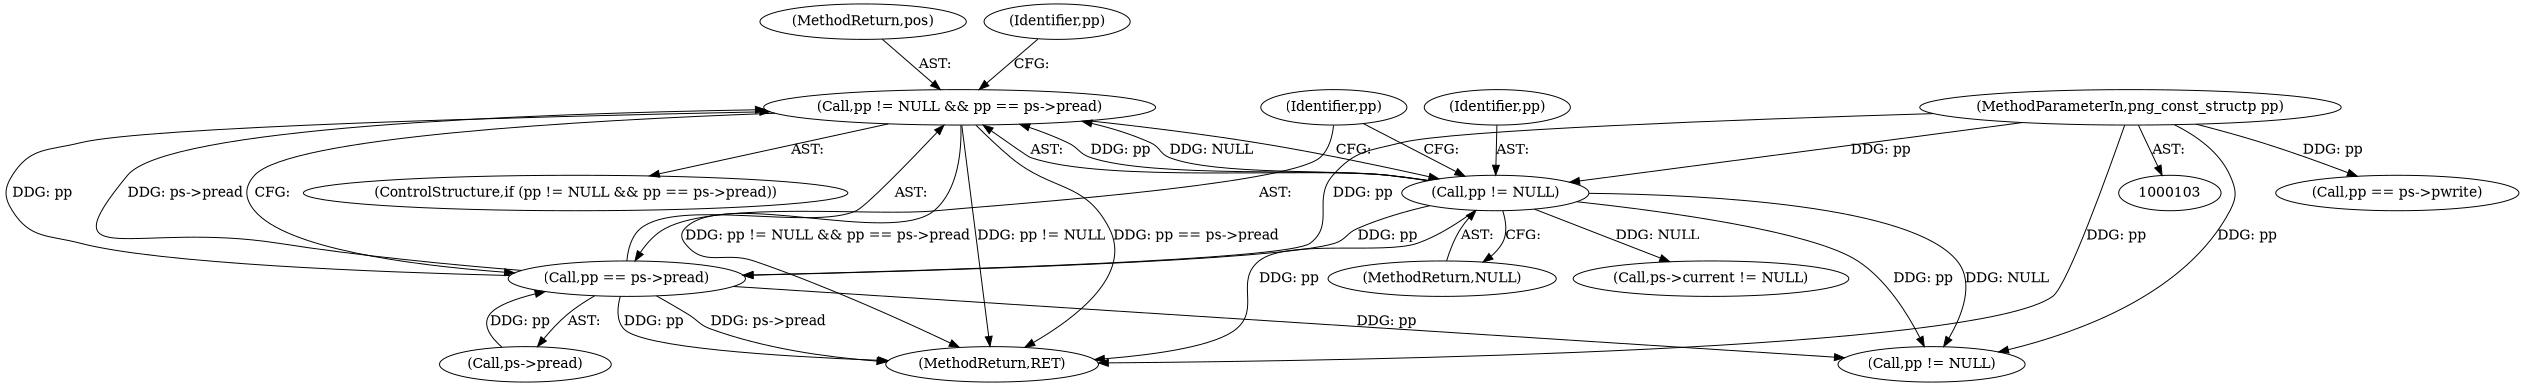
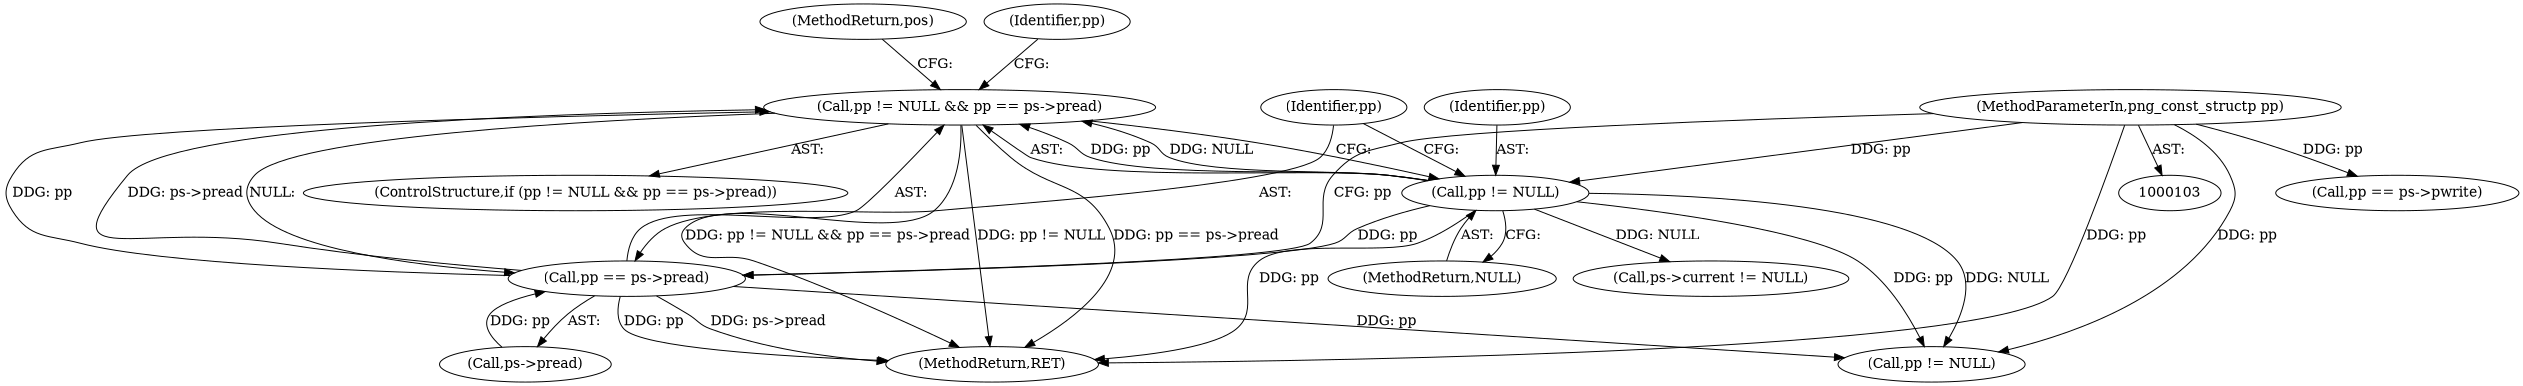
(937, 64) -> (937, 64)
(275, 193) -> (275, 193)
(1363, 193) -> (1363, 193)
